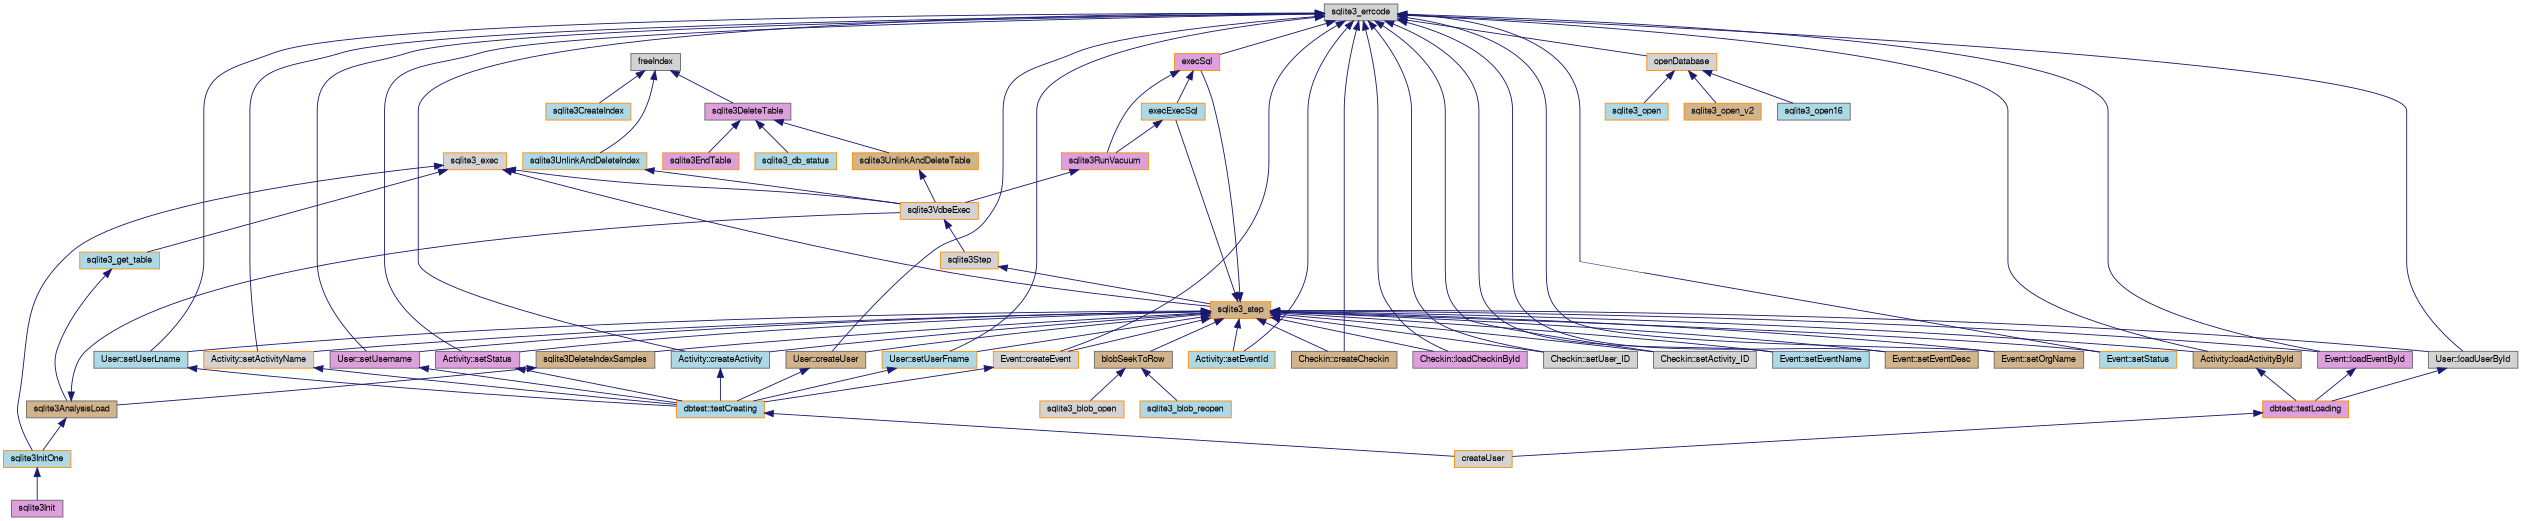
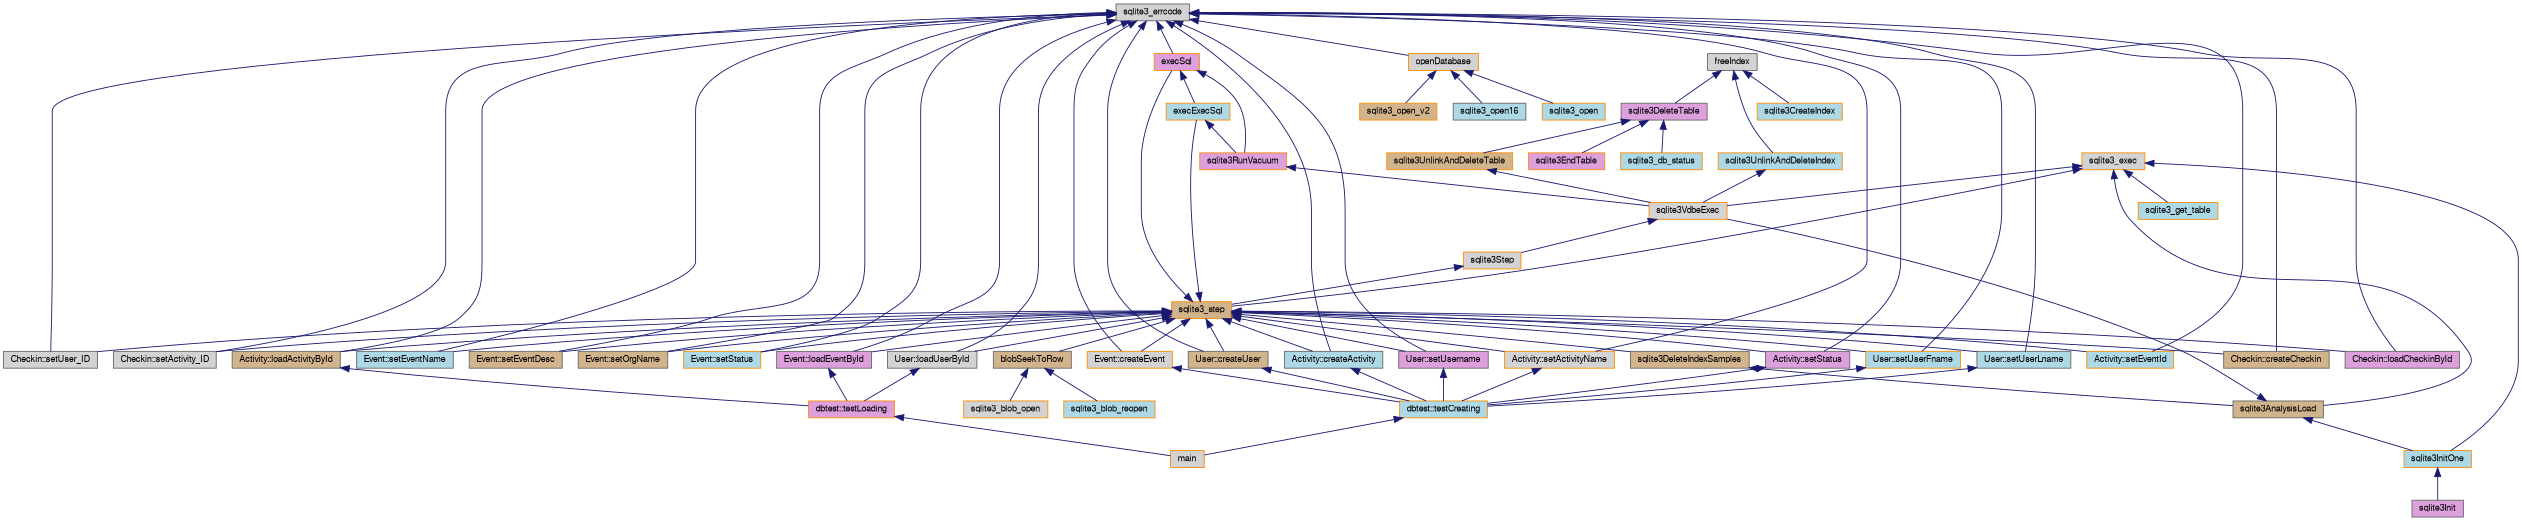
(64, 333) -> (2351, 282)
(1483, 459) -> (1187, 459)
